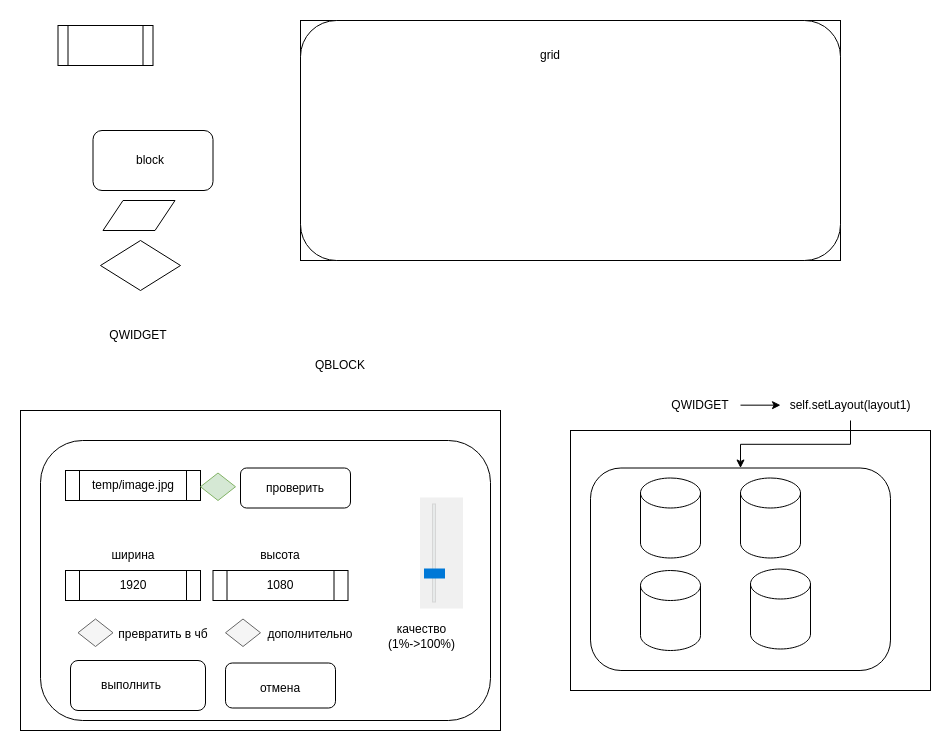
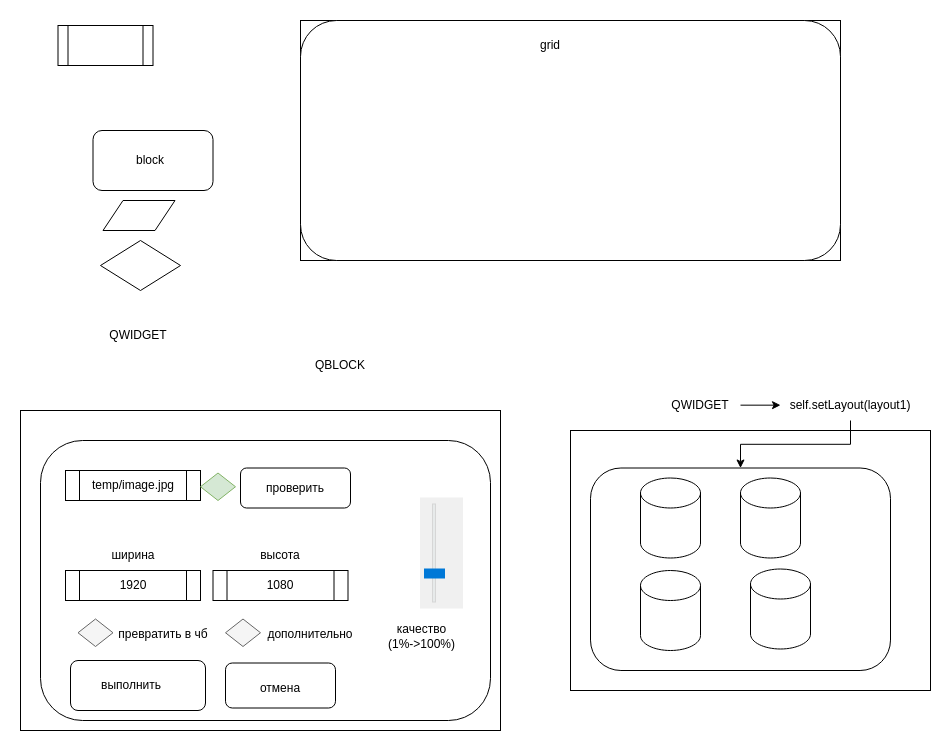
(551, 56) -> (551, 46)
